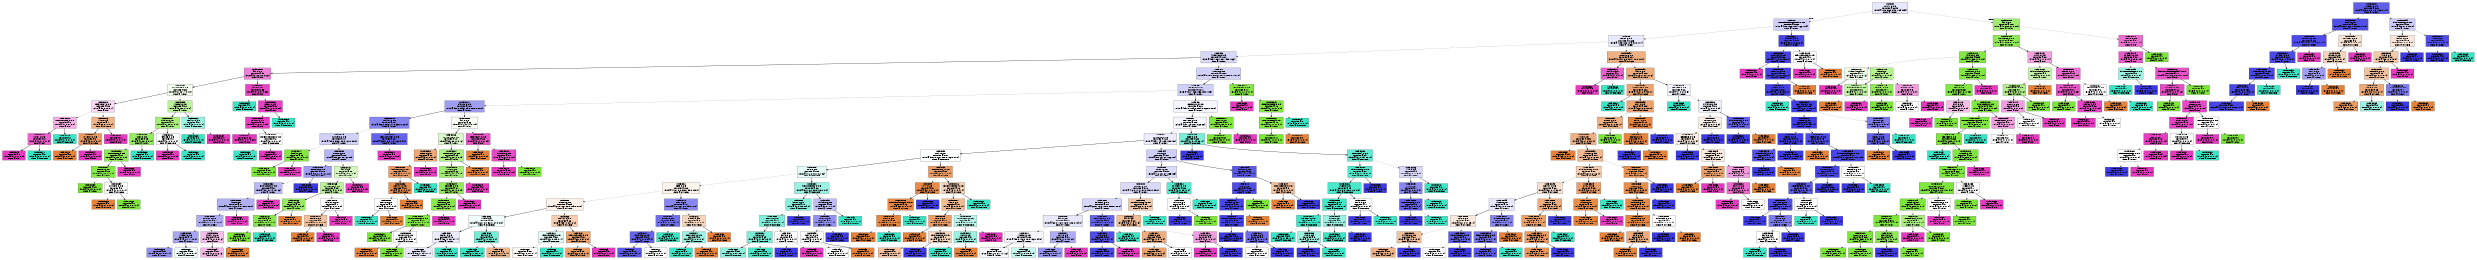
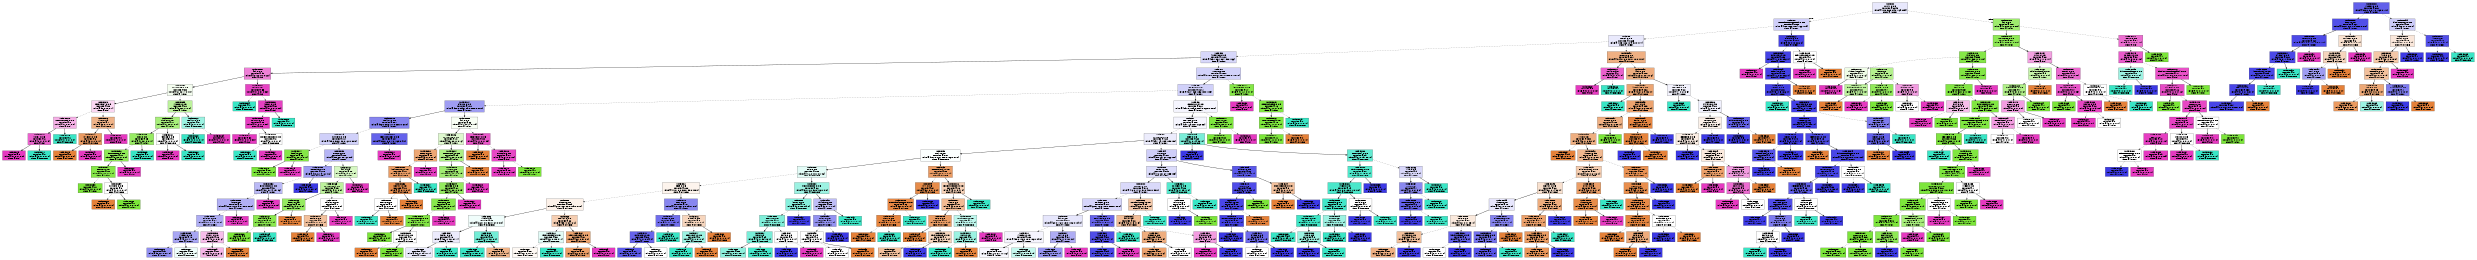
(1843, 98) -> (1843, 98)
(1625, 256) -> (1625, 256)
